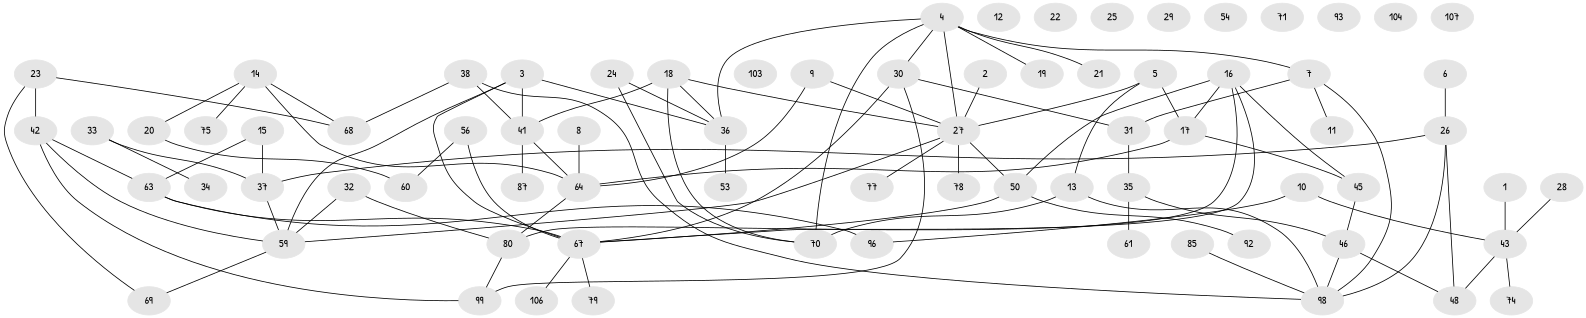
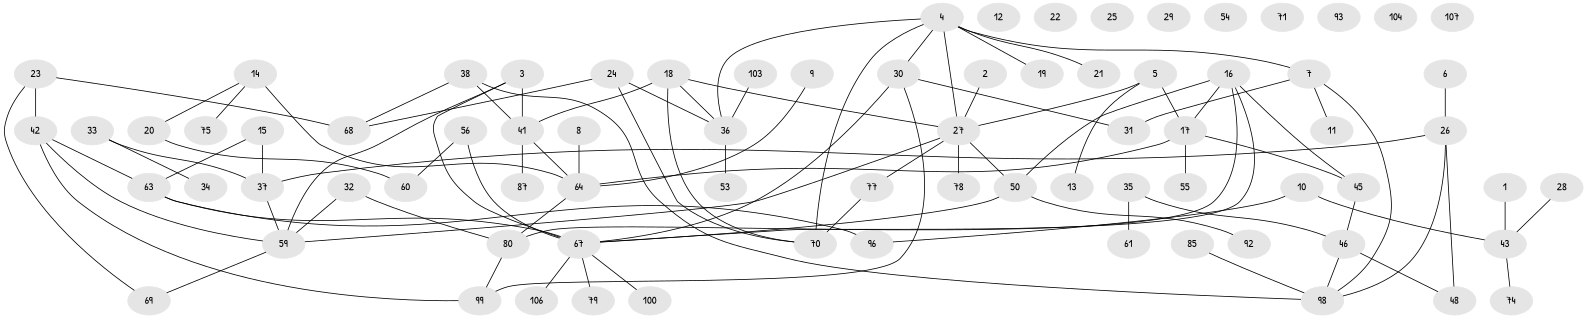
(620, 101) -> (740, 102)
(302, 102) -> (481, 103)
(886, 102) -> none
(1129, 163) -> none
none -> (1185, 187)
(1166, 210) -> none
(944, 216) -> (844, 216)
(1480, 272) -> none
none -> (650, 301)
